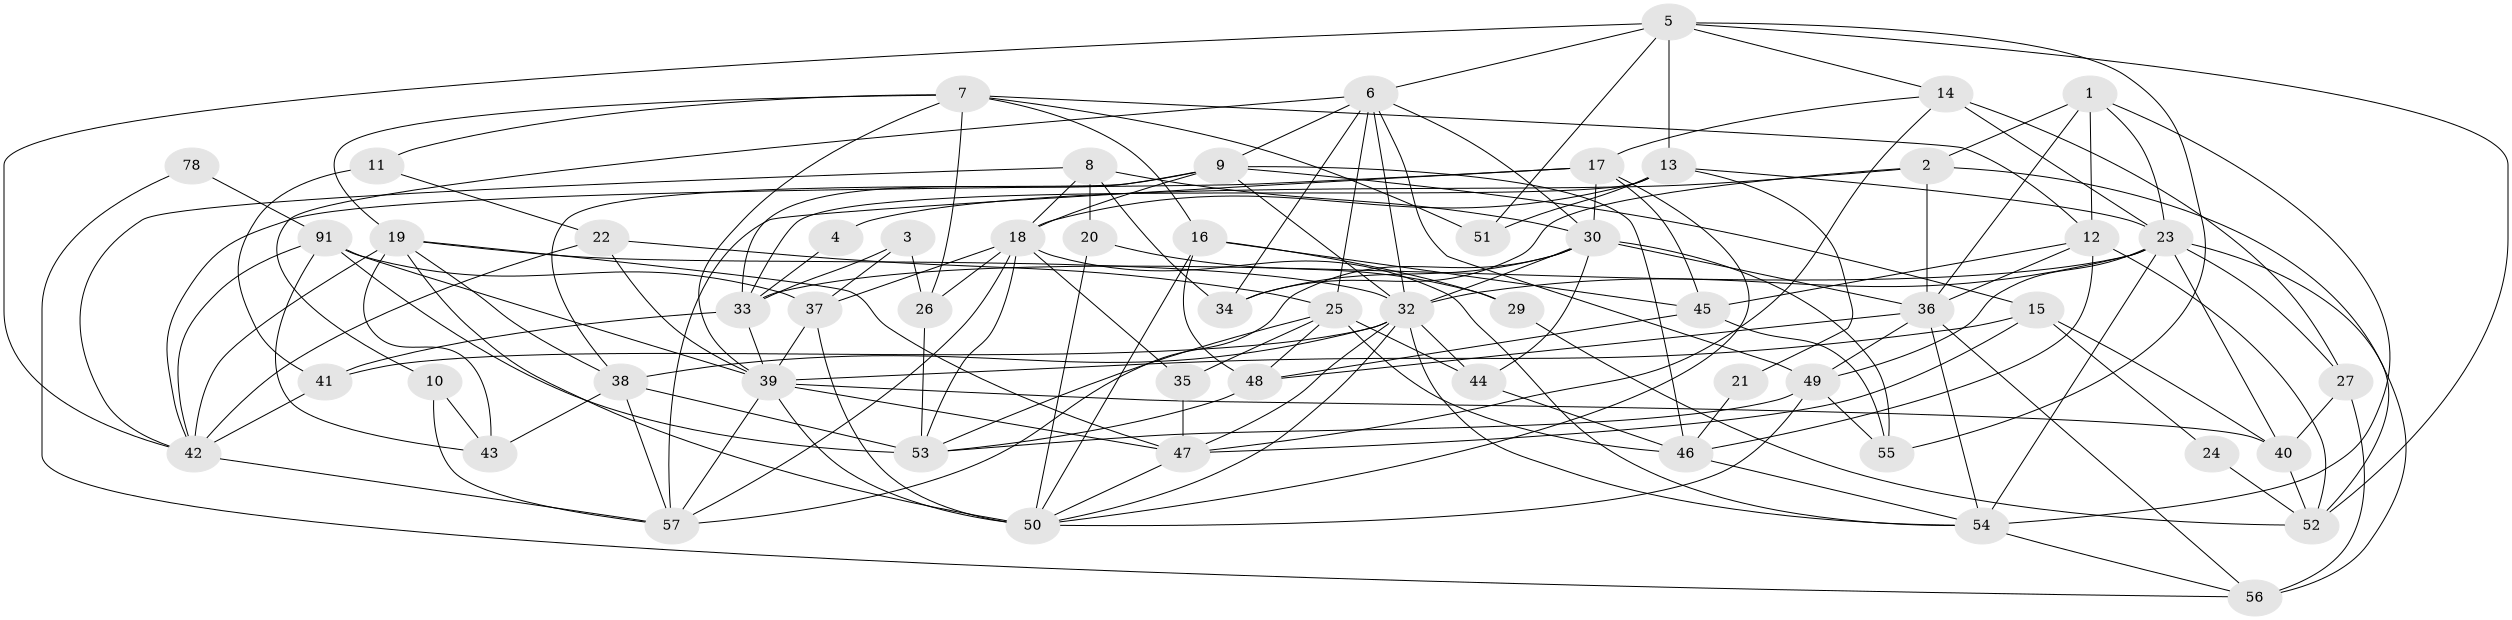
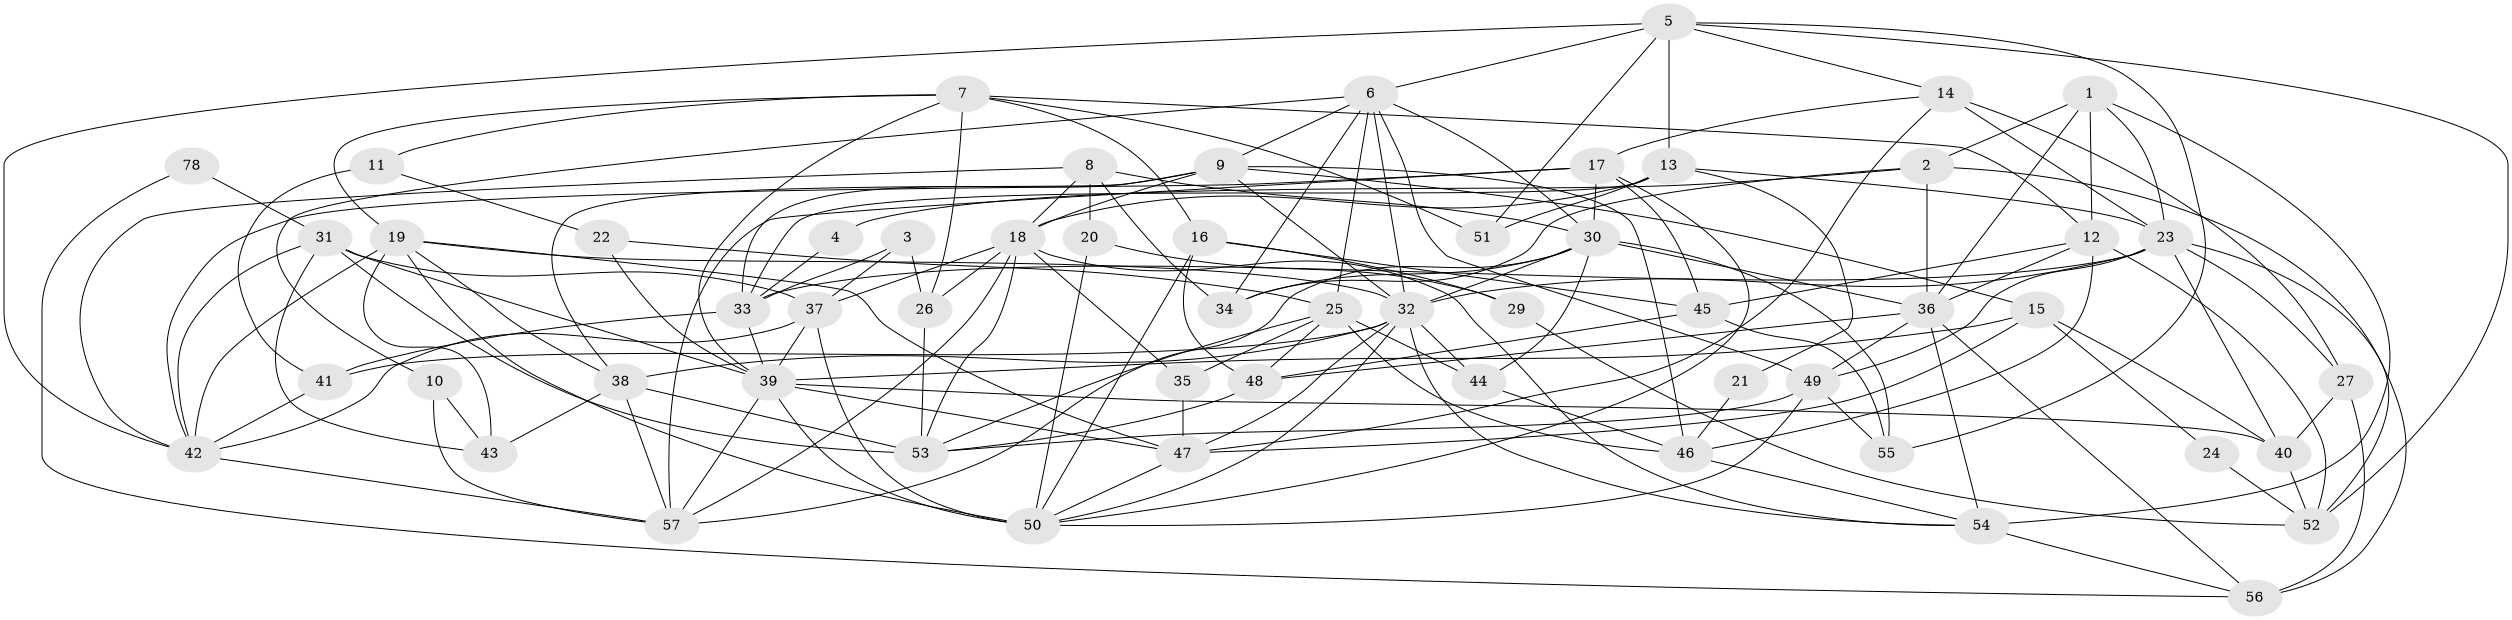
(325, 238) -> (325, 238)
(378, 317) -> (555, 334)
(2074, 382) -> none
